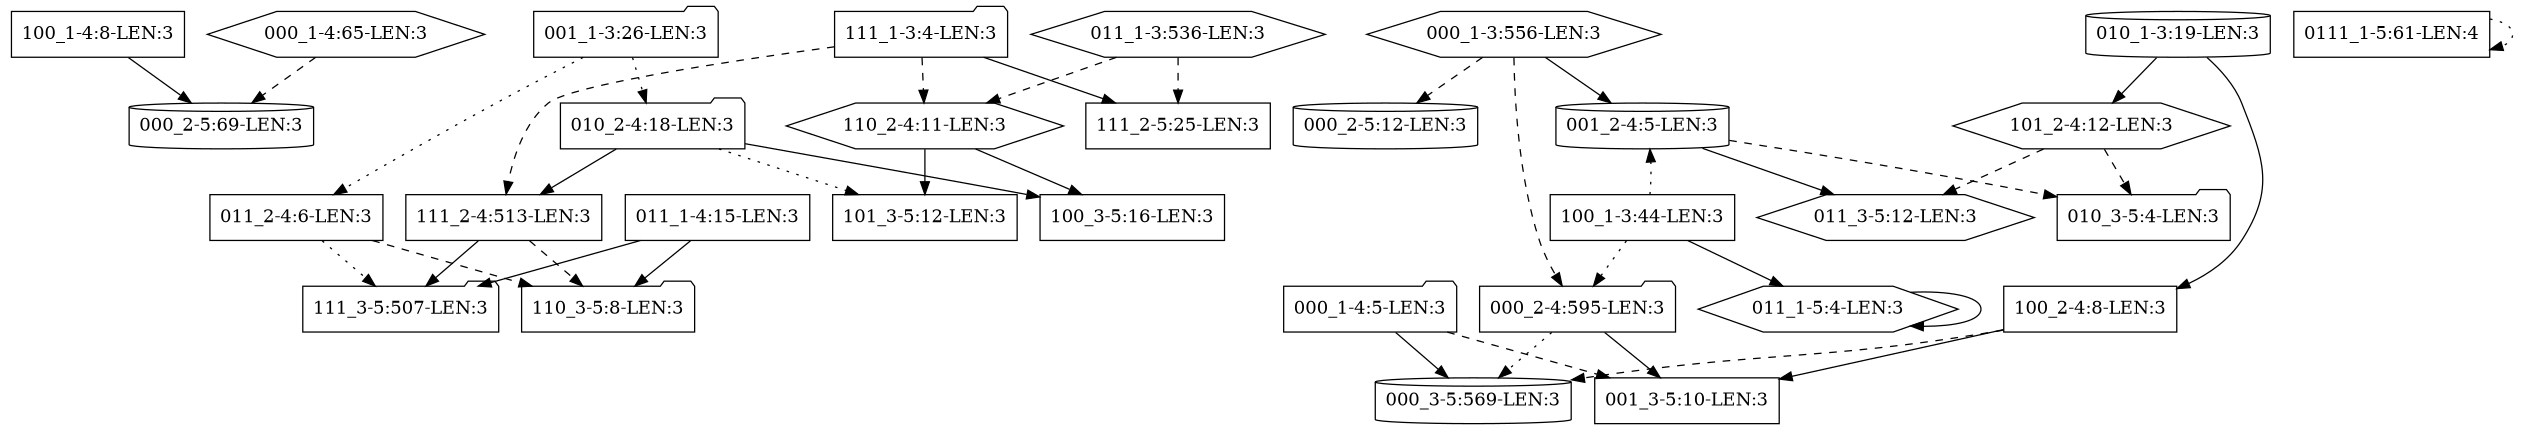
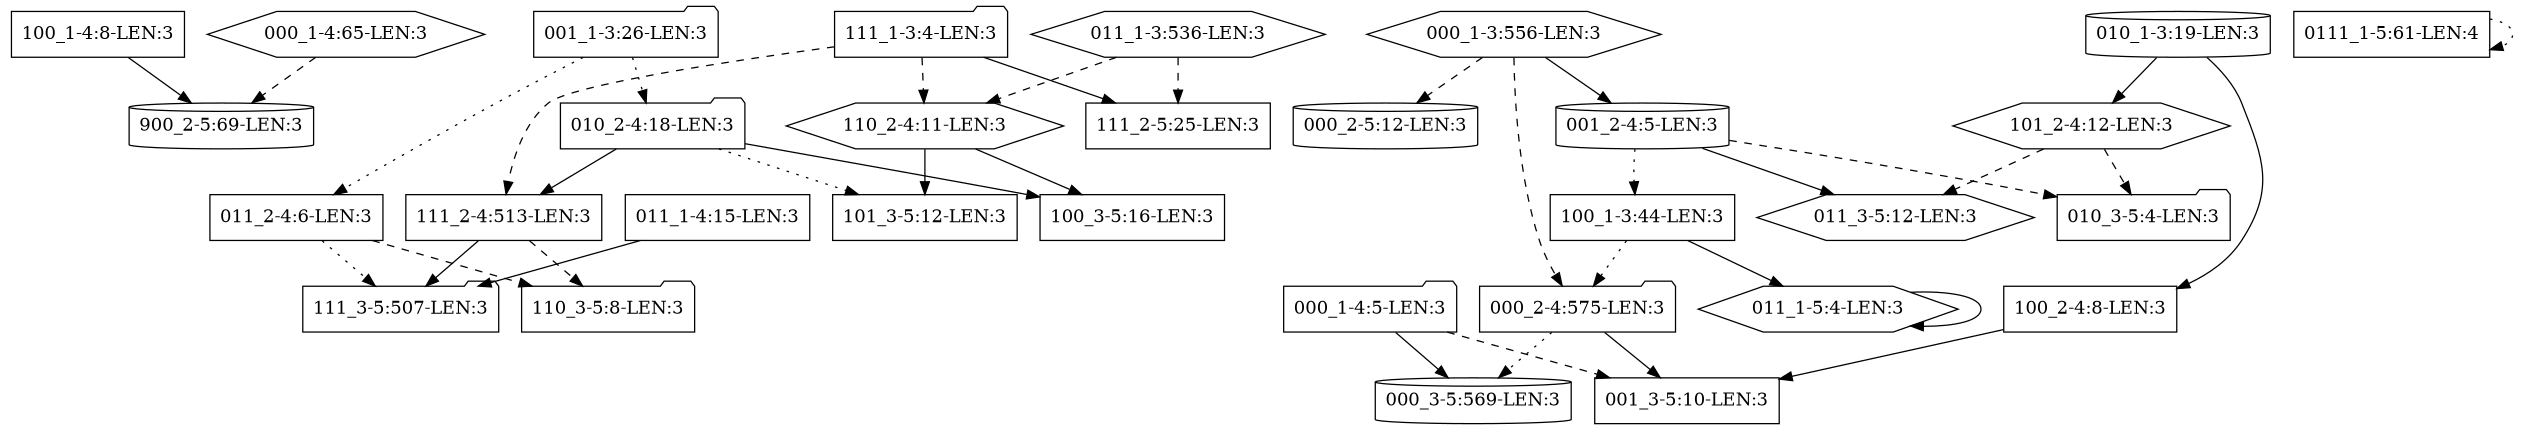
(221, 126) -> (221, 126)
(1651, 178) -> (1634, 165)
(668, 259) -> none
(1578, 309) -> (1578, 309)
(1794, 355) -> none
